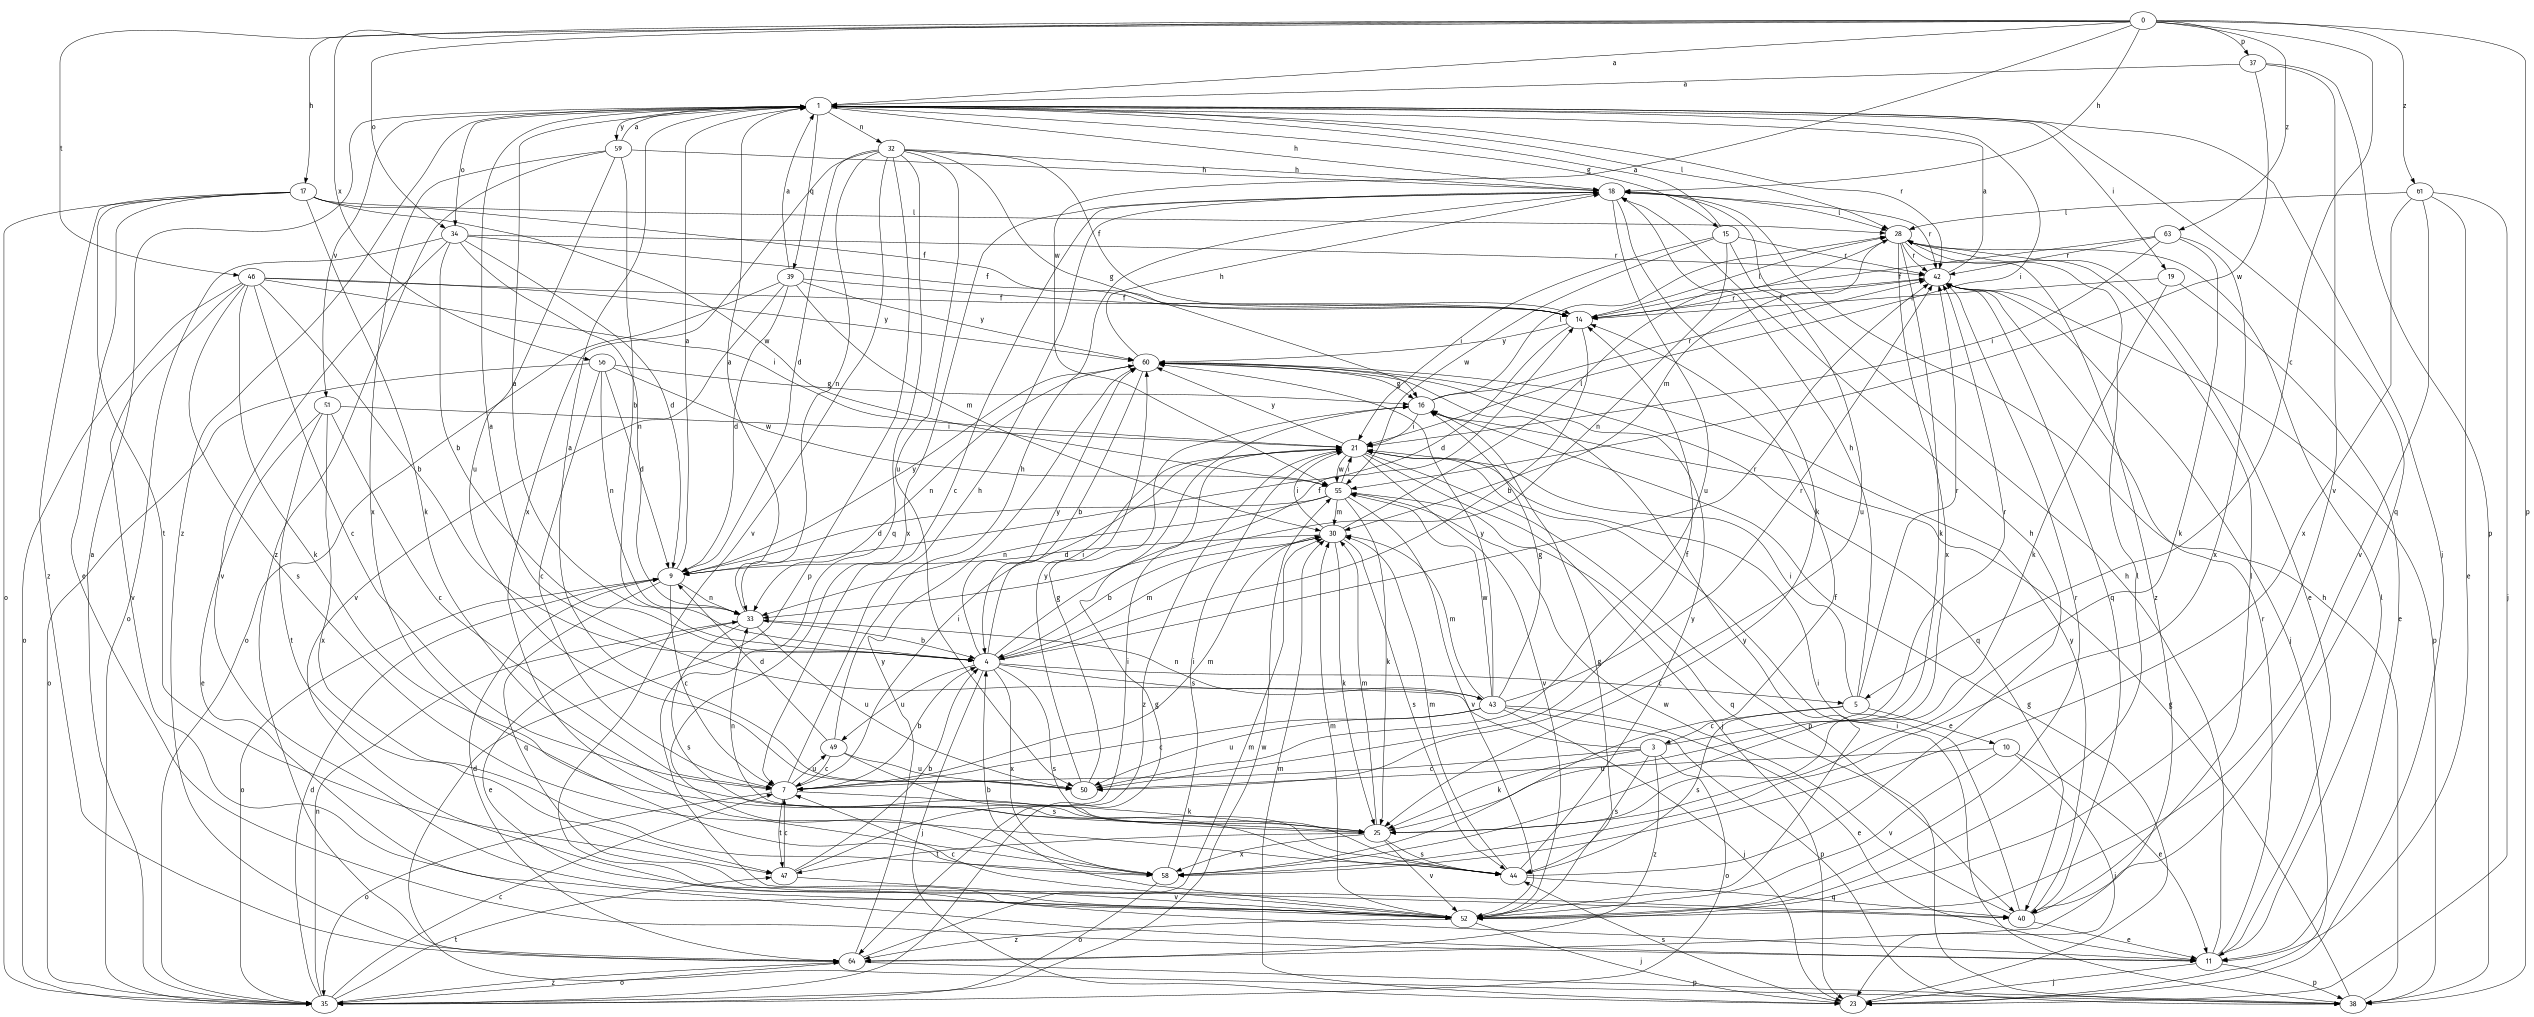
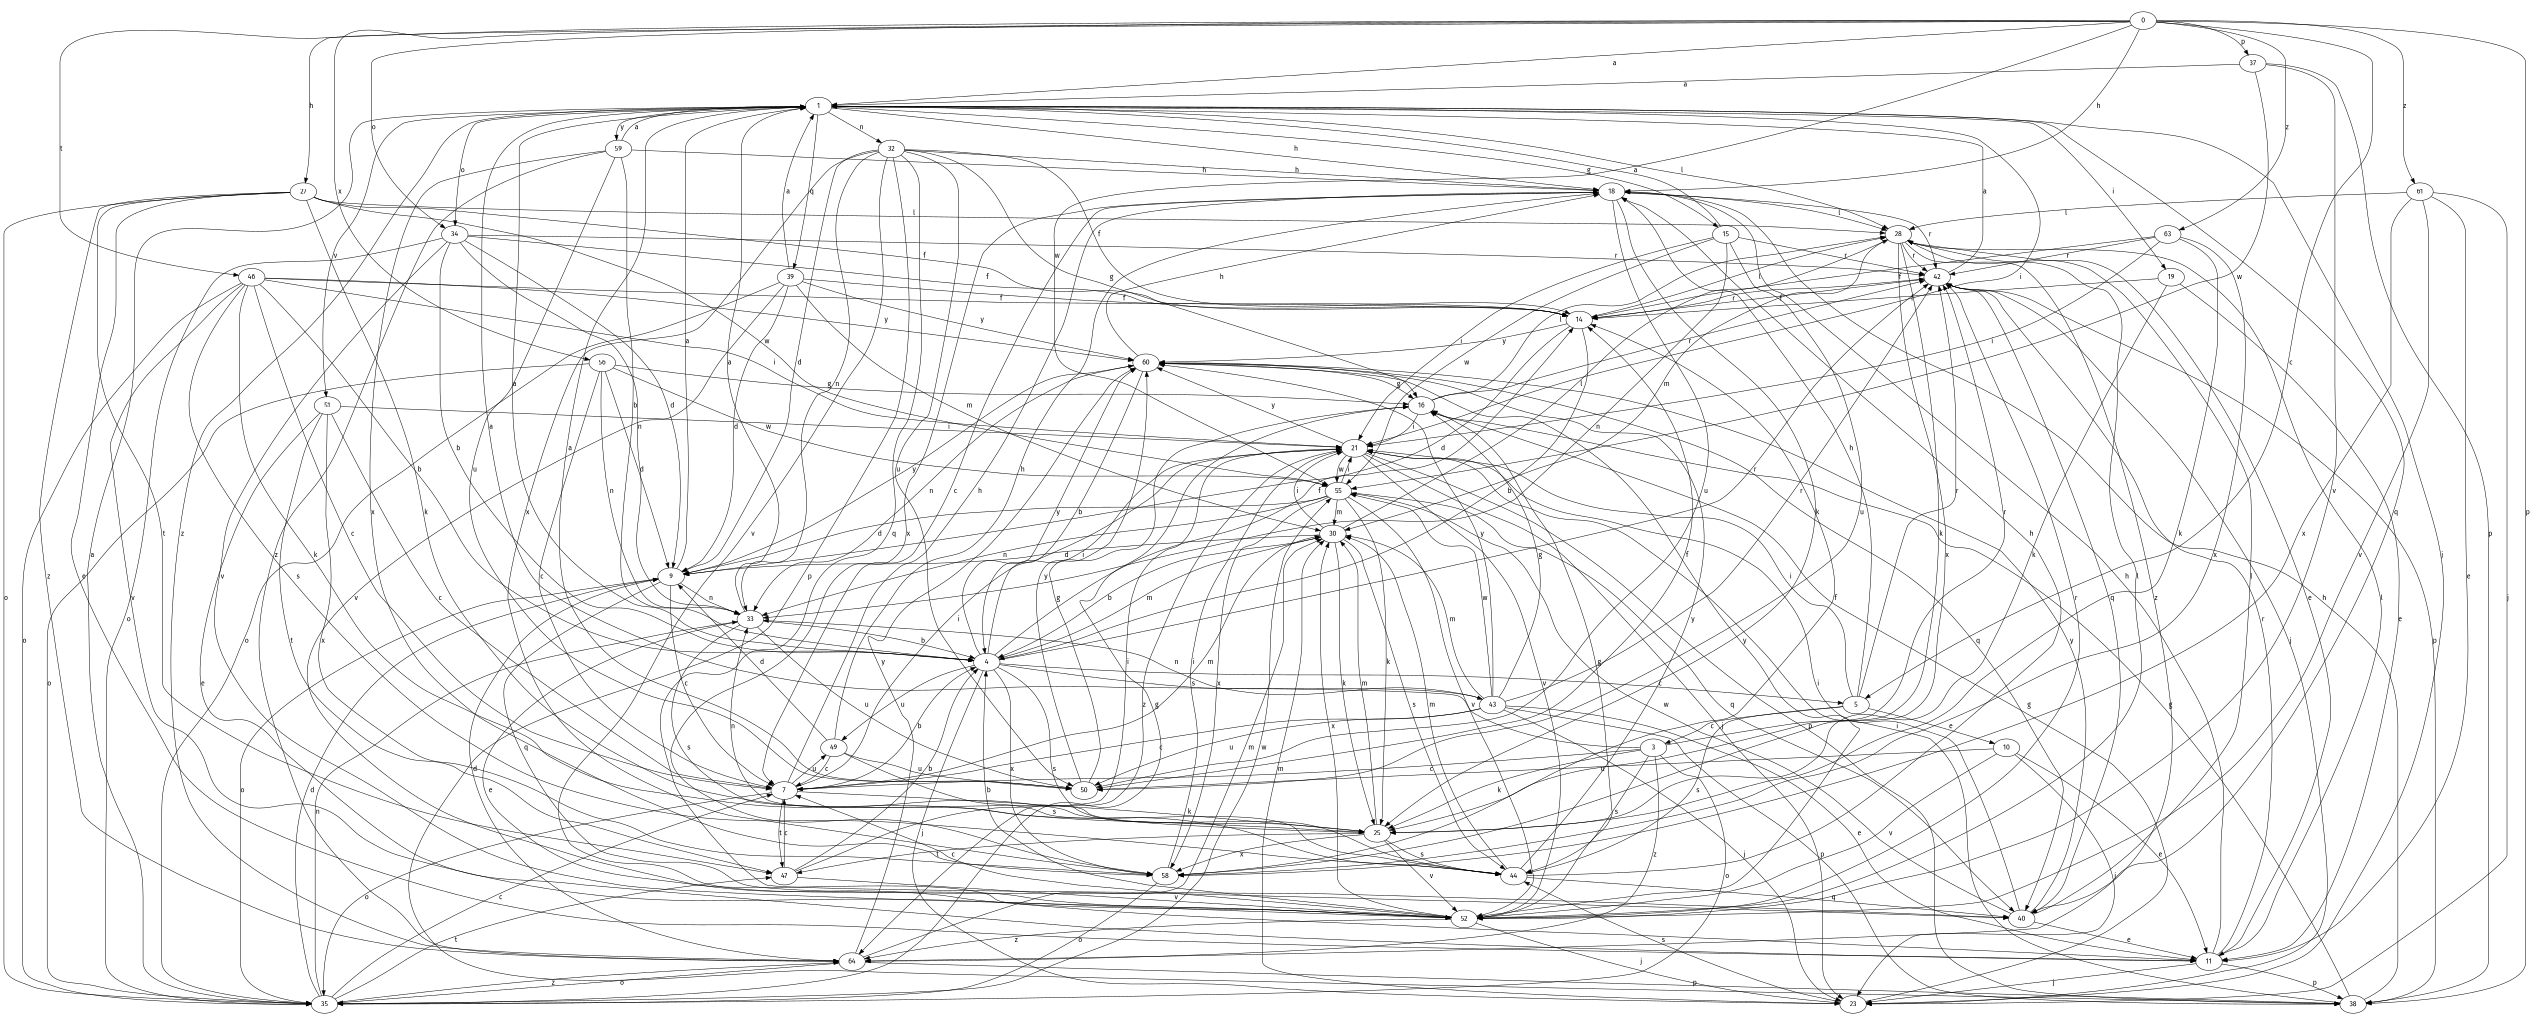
(1410, 126) -> none
(303, 192) -> (303, 192)
none -> (1218, 657)
(1333, 726) -> (1333, 726)
